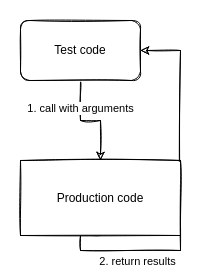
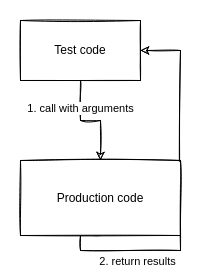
(81, 51) -> (81, 51)
